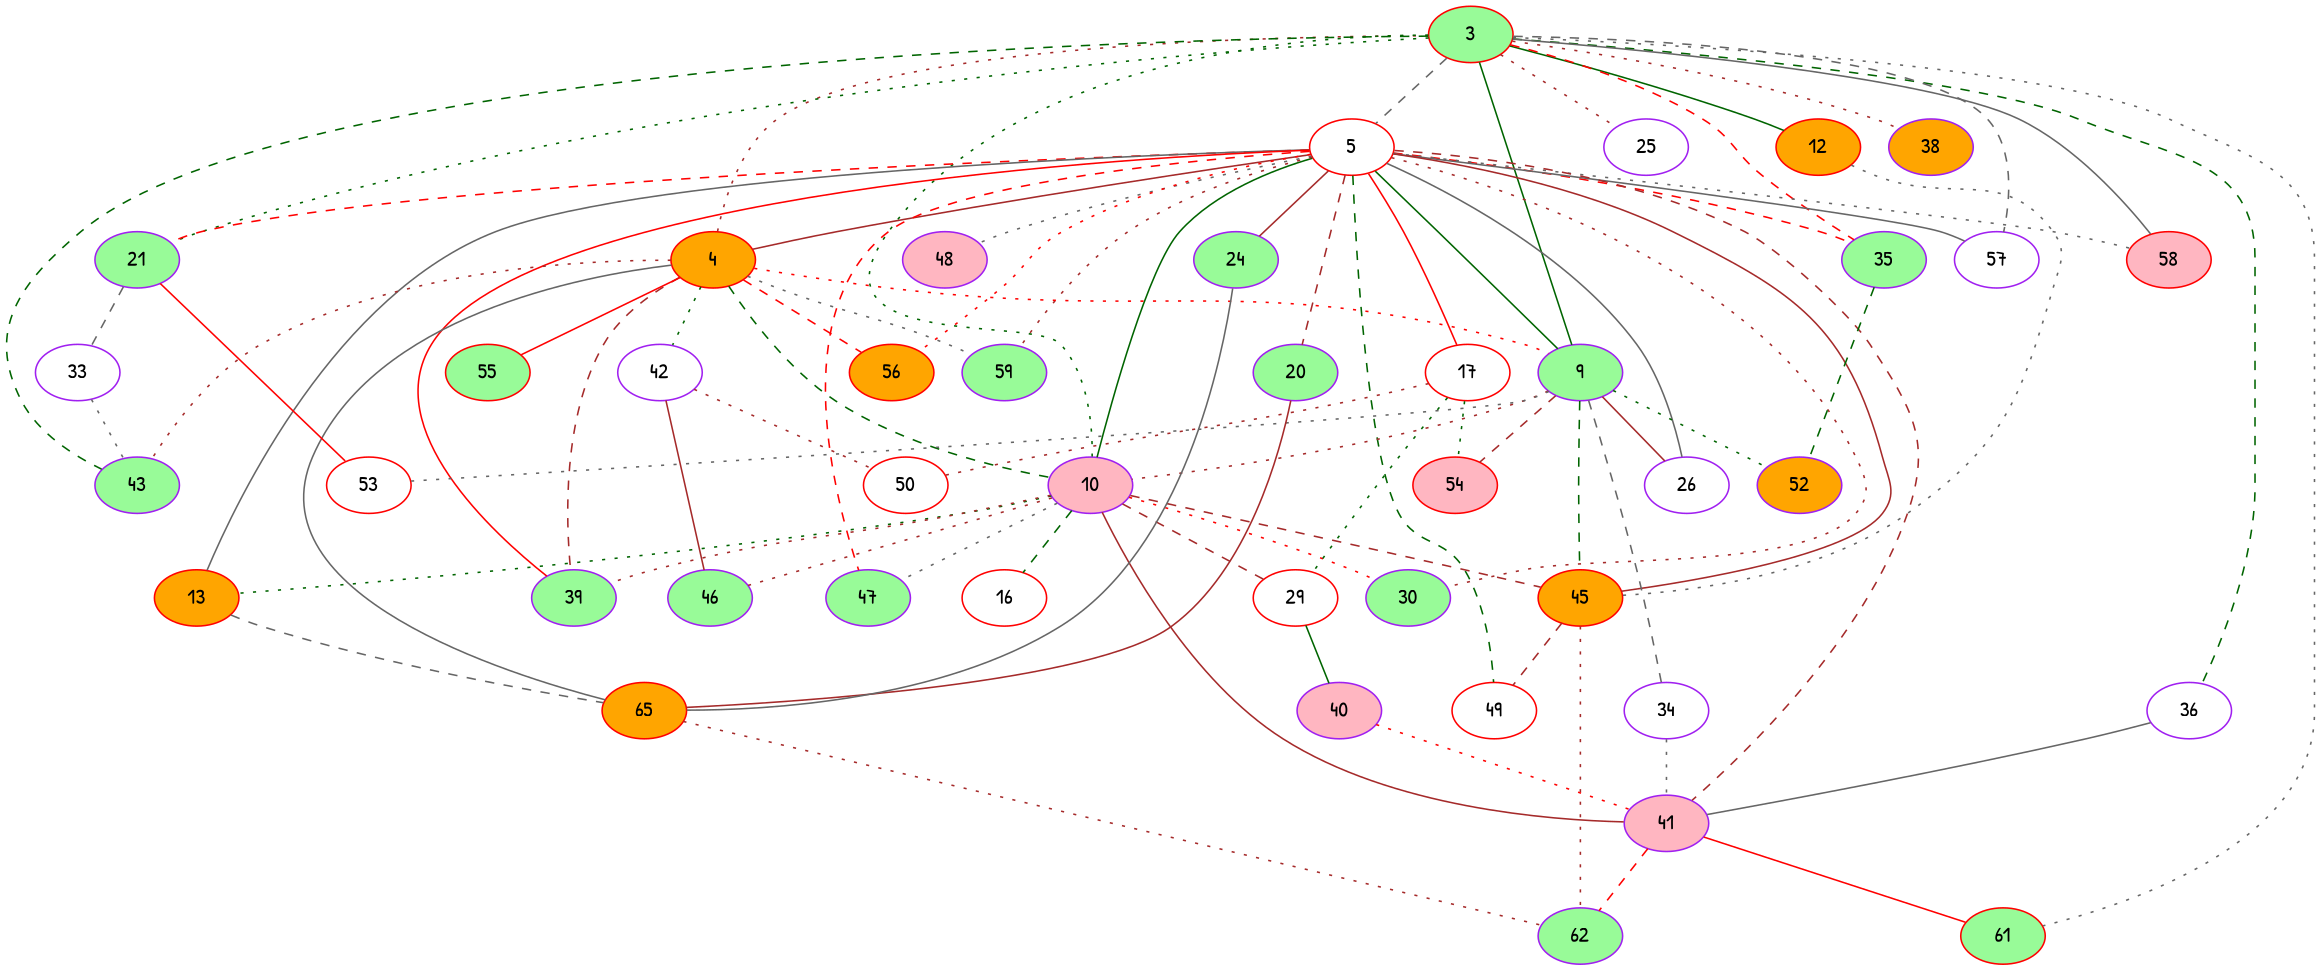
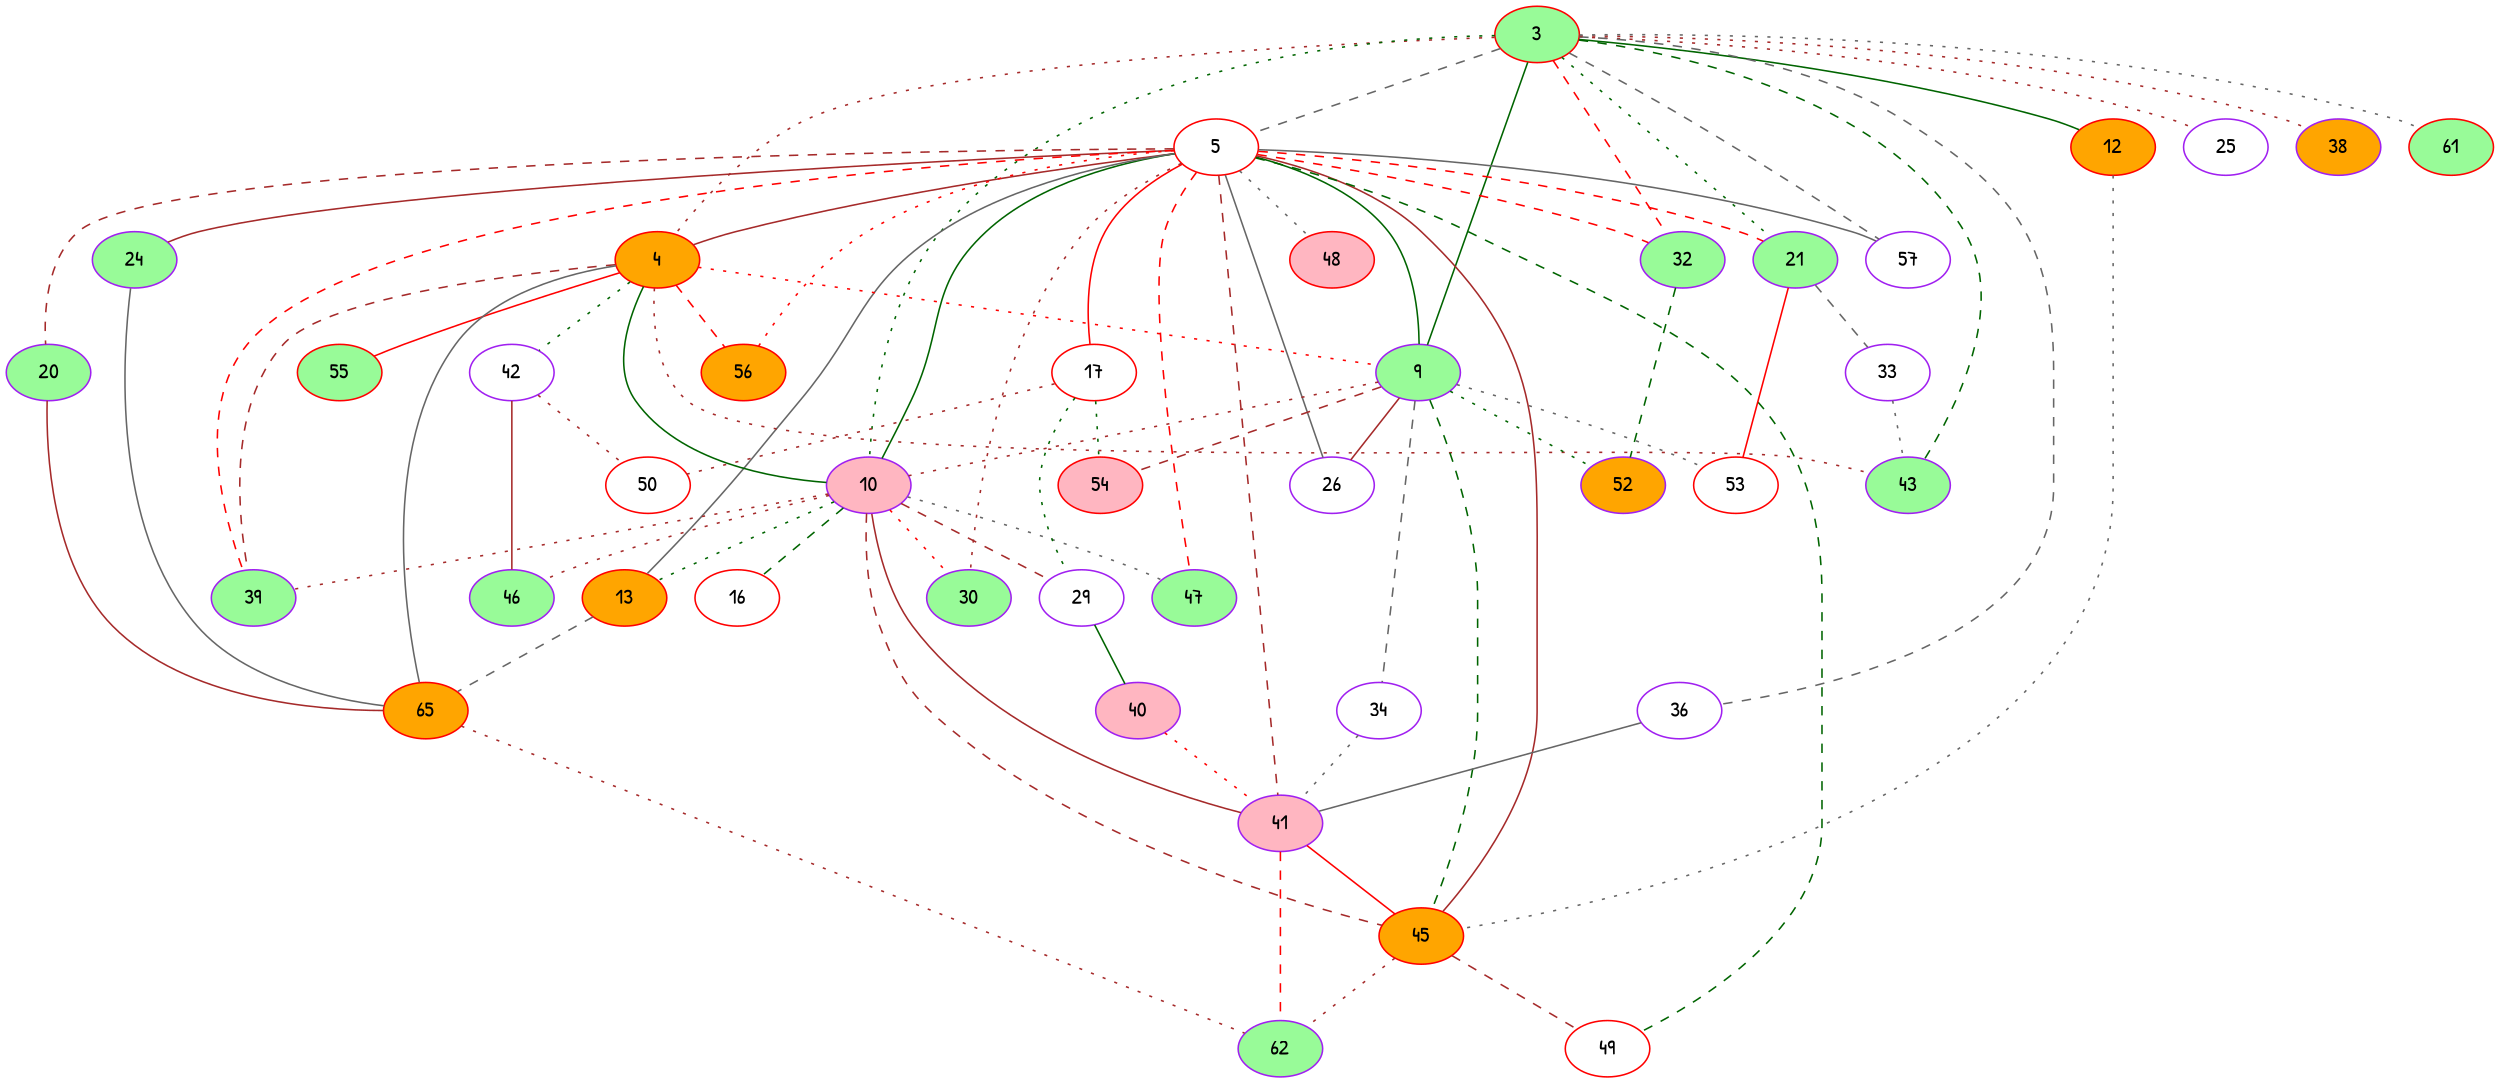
(2128, 137) -> (2051, 319)
(745, 210) -> (581, 215)
(945, 260) -> (1332, 260)
(1884, 260) -> (1683, 260)
(2169, 260) -> none
(1004, 373) -> none
(866, 419) -> (669, 434)
(1296, 598) -> (1082, 598)
(1835, 880) -> (1351, 880)
